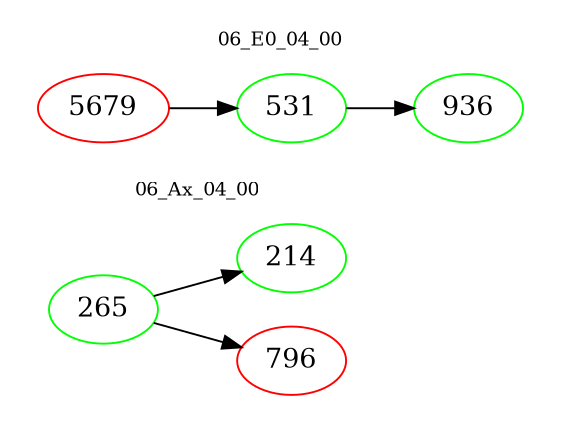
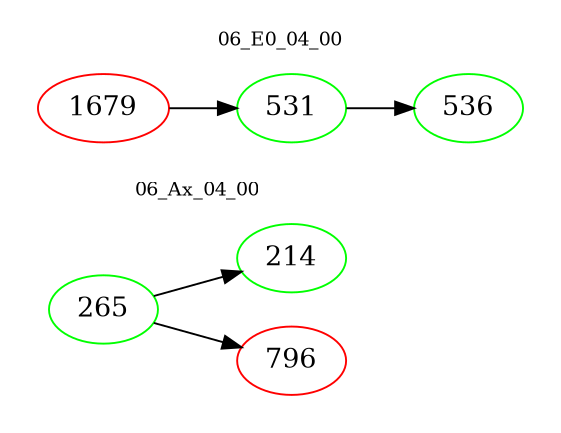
(103, 108) -> (103, 108)
(469, 108) -> (469, 108)
